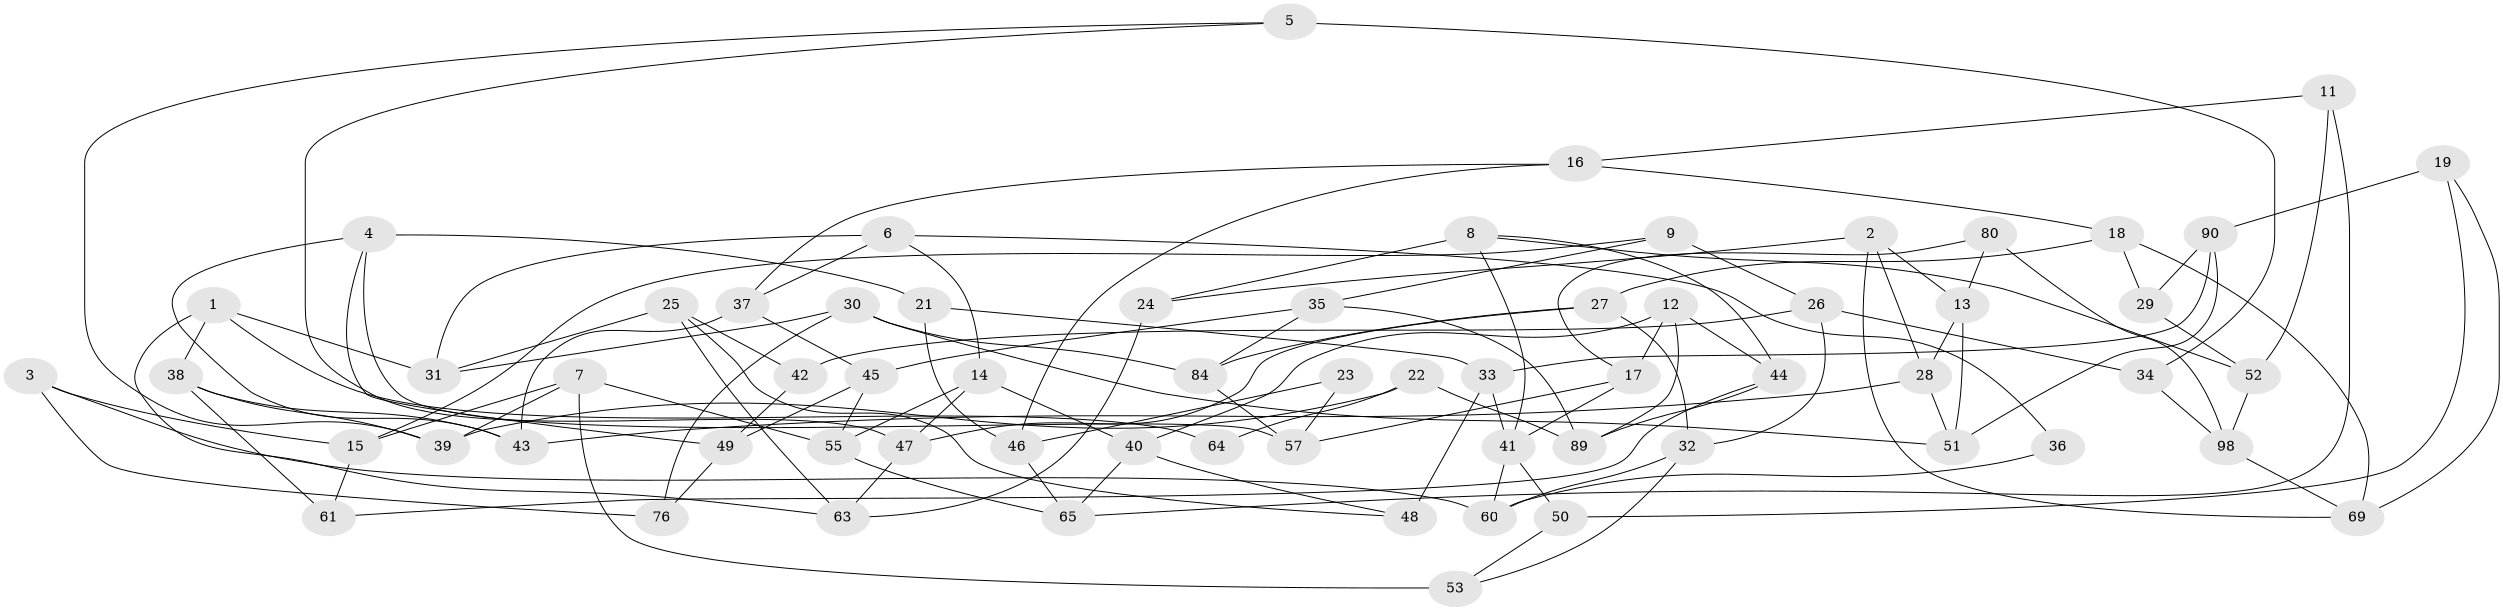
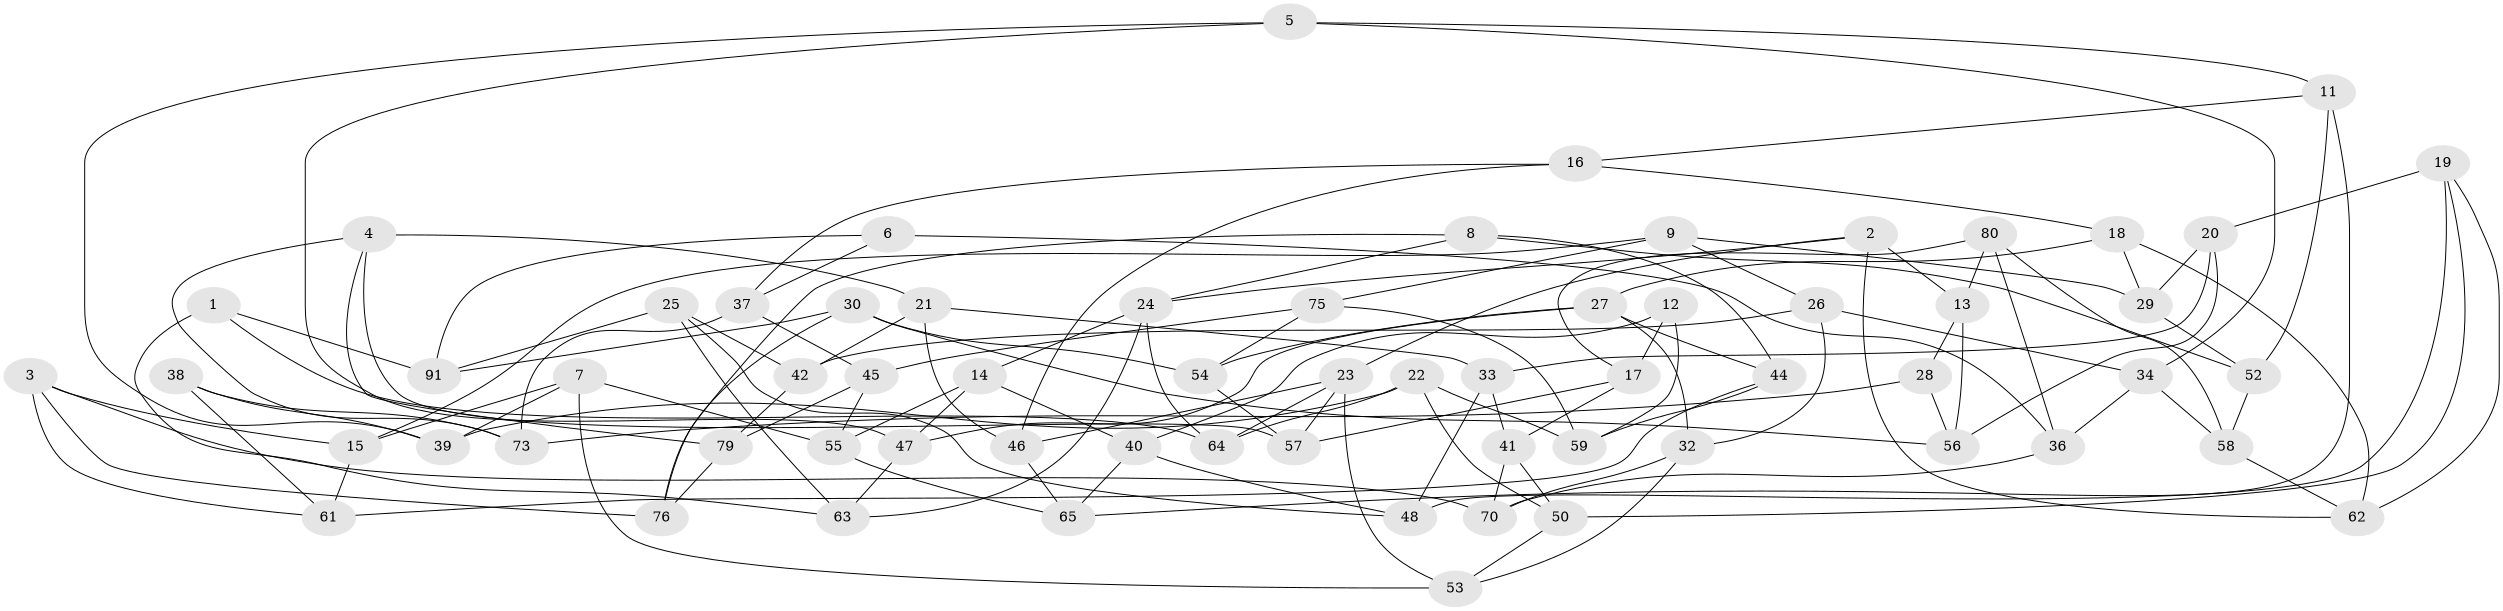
none -> (1814, 34)
(2211, 234) -> (2211, 234)
none -> (1955, 267)
(962, 291) -> (1032, 353)
(1318, 305) -> (1318, 305)
(1898, 305) -> (1599, 276)
(197, 336) -> none
none -> (863, 341)
(1725, 341) -> (1688, 343)
none -> (2025, 341)
(1520, 347) -> (1018, 248)
(434, 376) -> (434, 376)
(1200, 376) -> (1200, 376)
none -> (1161, 385)
none -> (1297, 403)
none -> (2102, 412)
(522, 447) -> (522, 447)
(726, 447) -> (726, 447)
(1579, 447) -> (1579, 447)
(1953, 447) -> (1953, 447)
(2226, 447) -> (2226, 447)
none -> (1471, 462)
none -> (1353, 482)
none -> (143, 492)
none -> (1896, 498)
(1490, 518) -> (1490, 518)
(2357, 518) -> (2357, 518)
